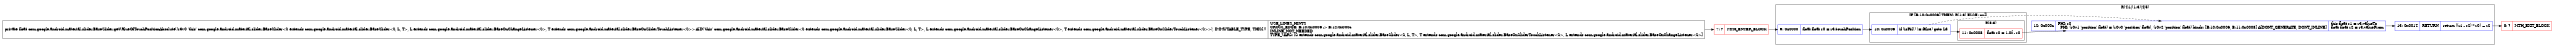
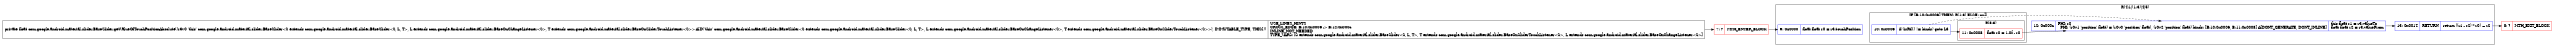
(1923, 29) -> (1924, 29)
(1866, 30) -> none
